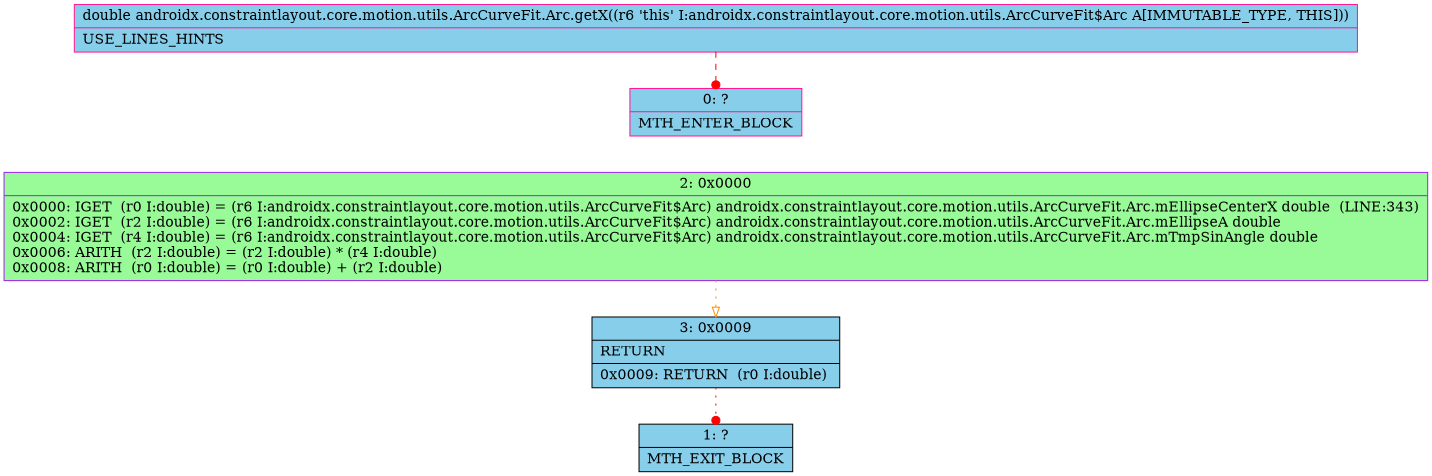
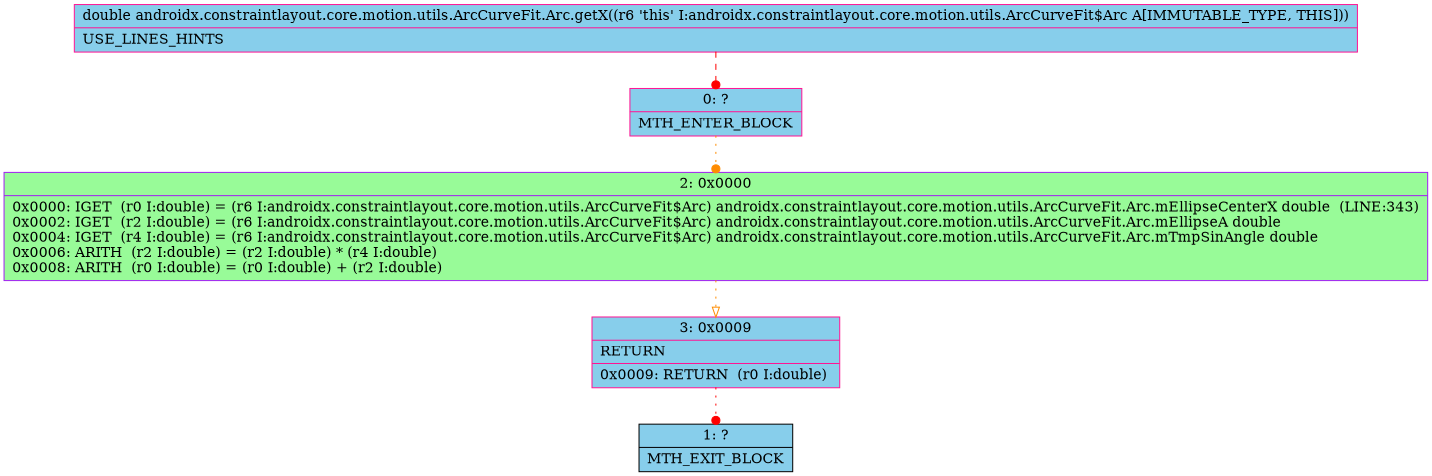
none -> (716, 150)
(716, 352) -> (716, 352)
